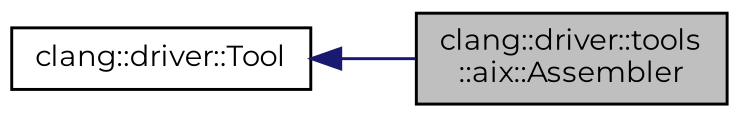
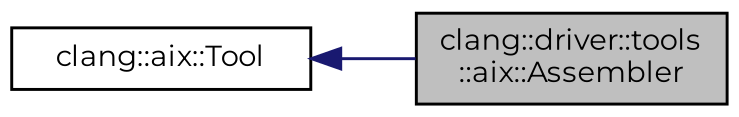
(161, 59) -> (161, 59)
